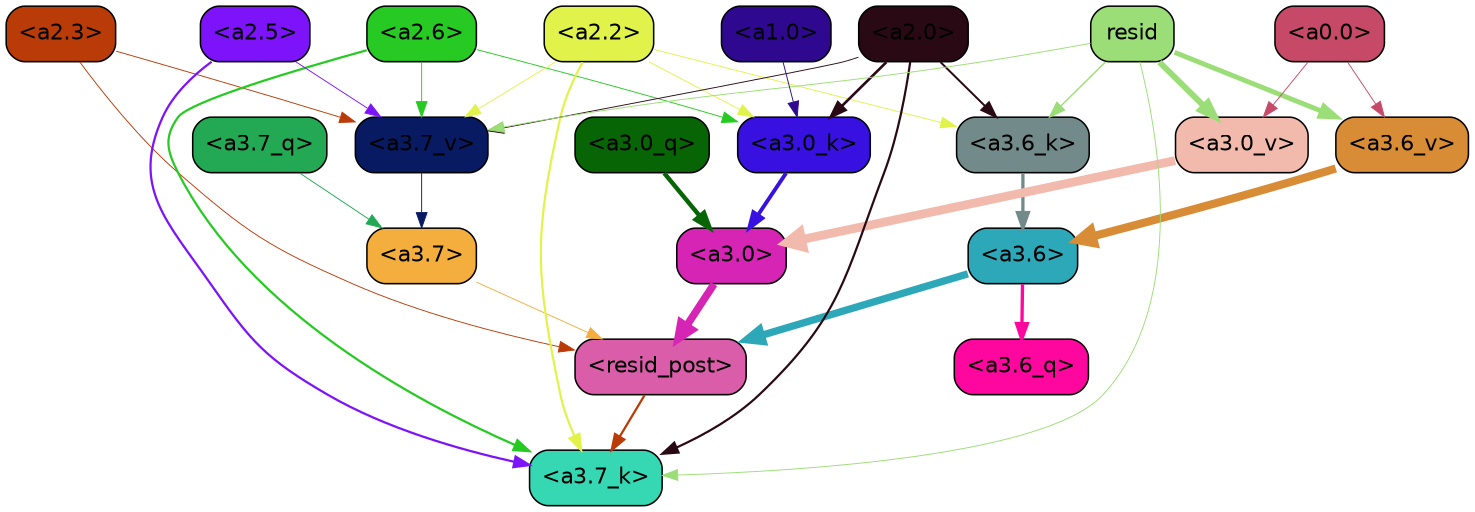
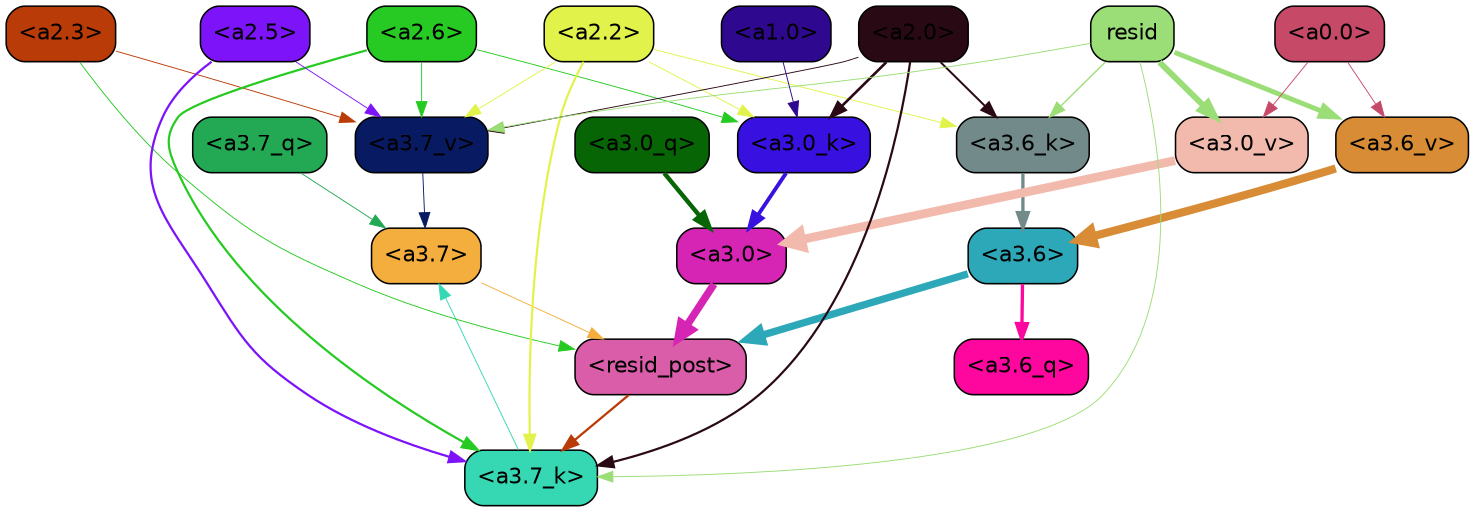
(289, 254) -> (289, 252)
none -> (482, 374)
